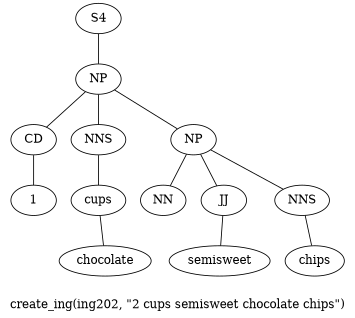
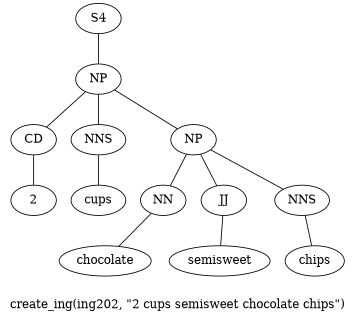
(34, 200) -> (34, 200)
(102, 231) -> (135, 230)
